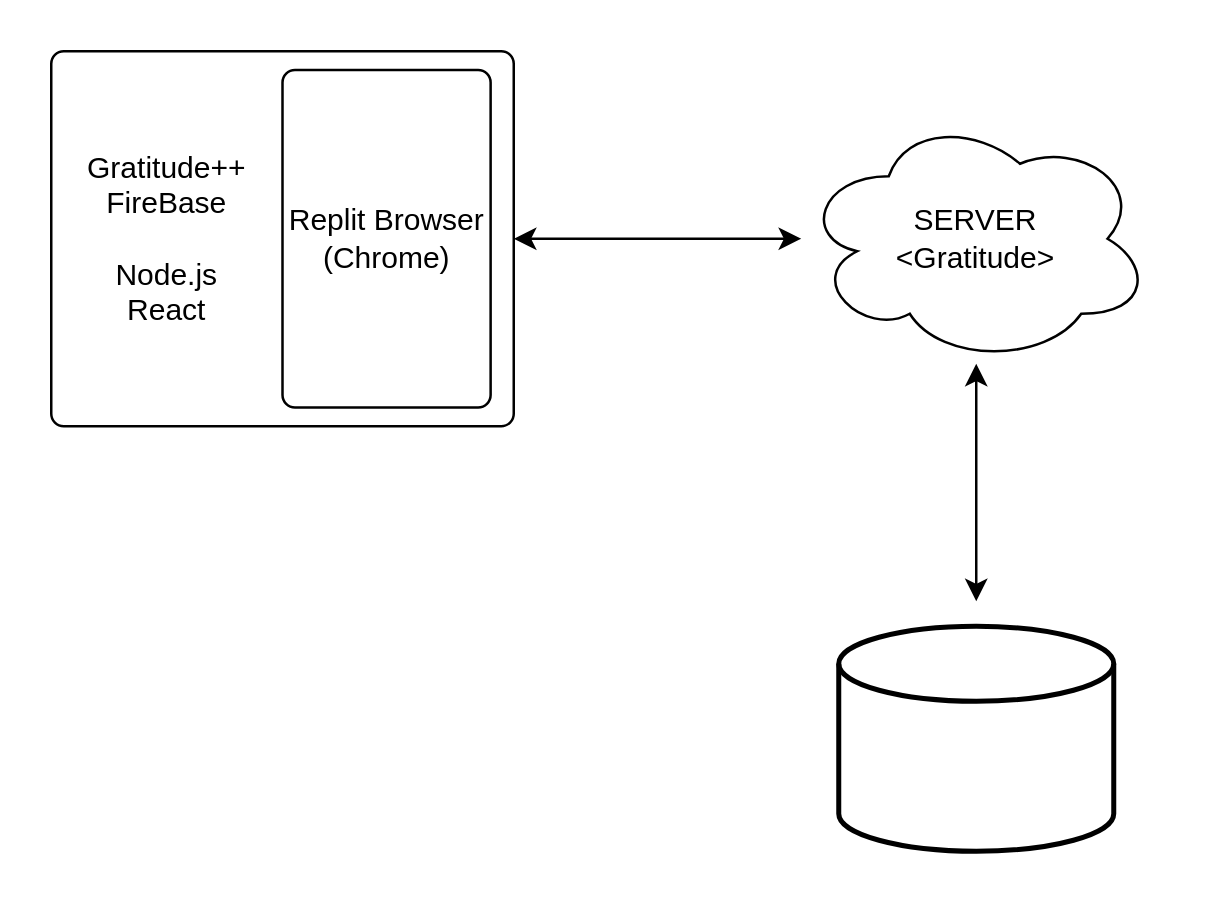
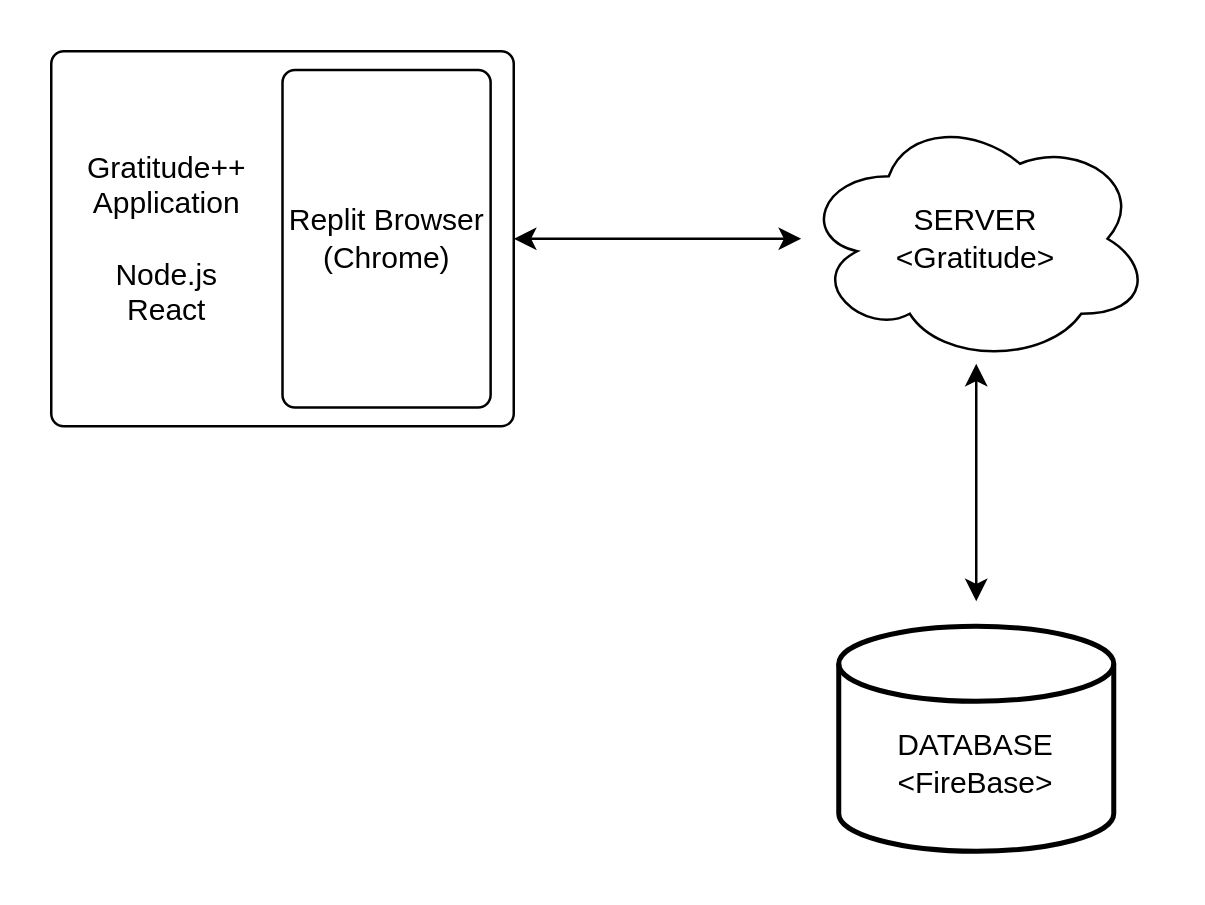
(168, 239) -> (168, 239)
none -> (976, 764)
